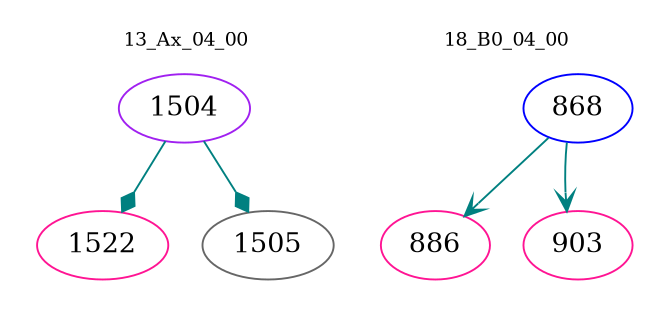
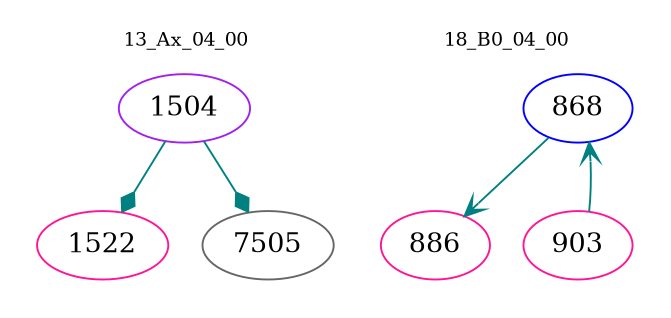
(565, 167) -> (591, 187)
(268, 245) -> (268, 245)
